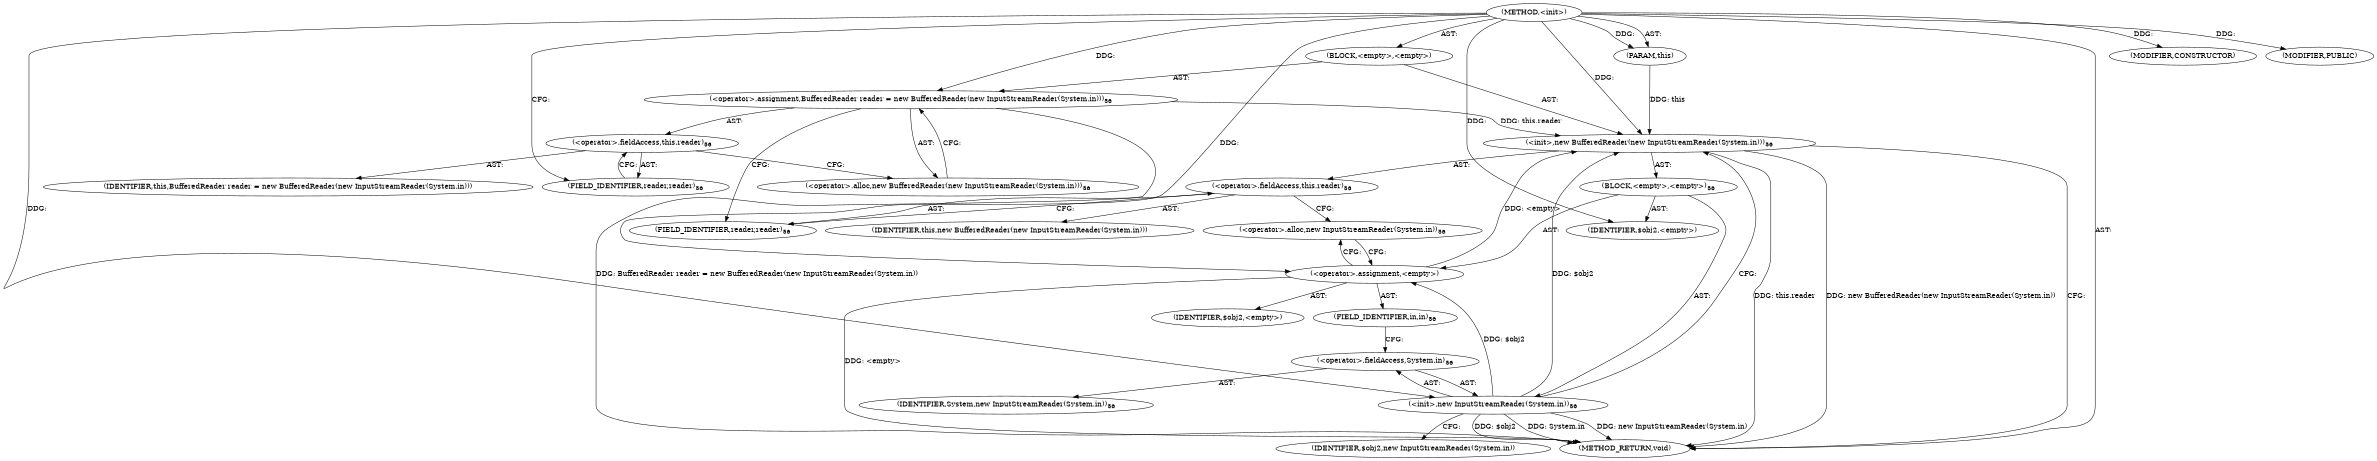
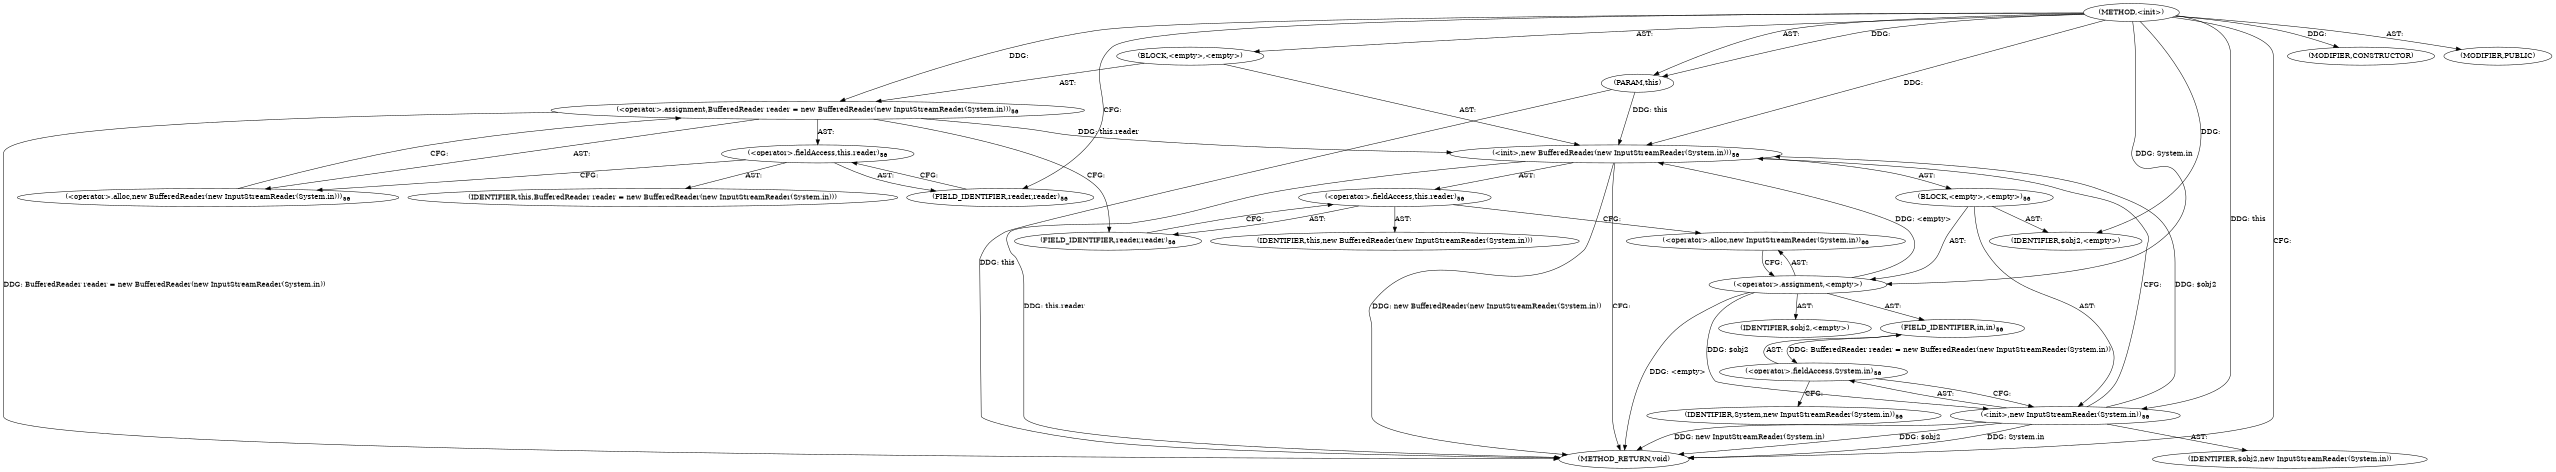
(2227, 34) -> (2396, 34)
(1231, 143) -> (2164, 154)
(38, 209) -> (2248, 219)
(1442, 230) -> (1865, 240)
(2105, 231) -> (2284, 241)
(1353, 252) -> (1801, 263)
none -> (980, 295)
(1475, 325) -> (1792, 391)
(1396, 340) -> (1950, 350)
none -> (1795, 341)
(1228, 383) -> (1815, 394)
(1469, 383) -> (2003, 394)
(1453, 427) -> (2201, 437)
